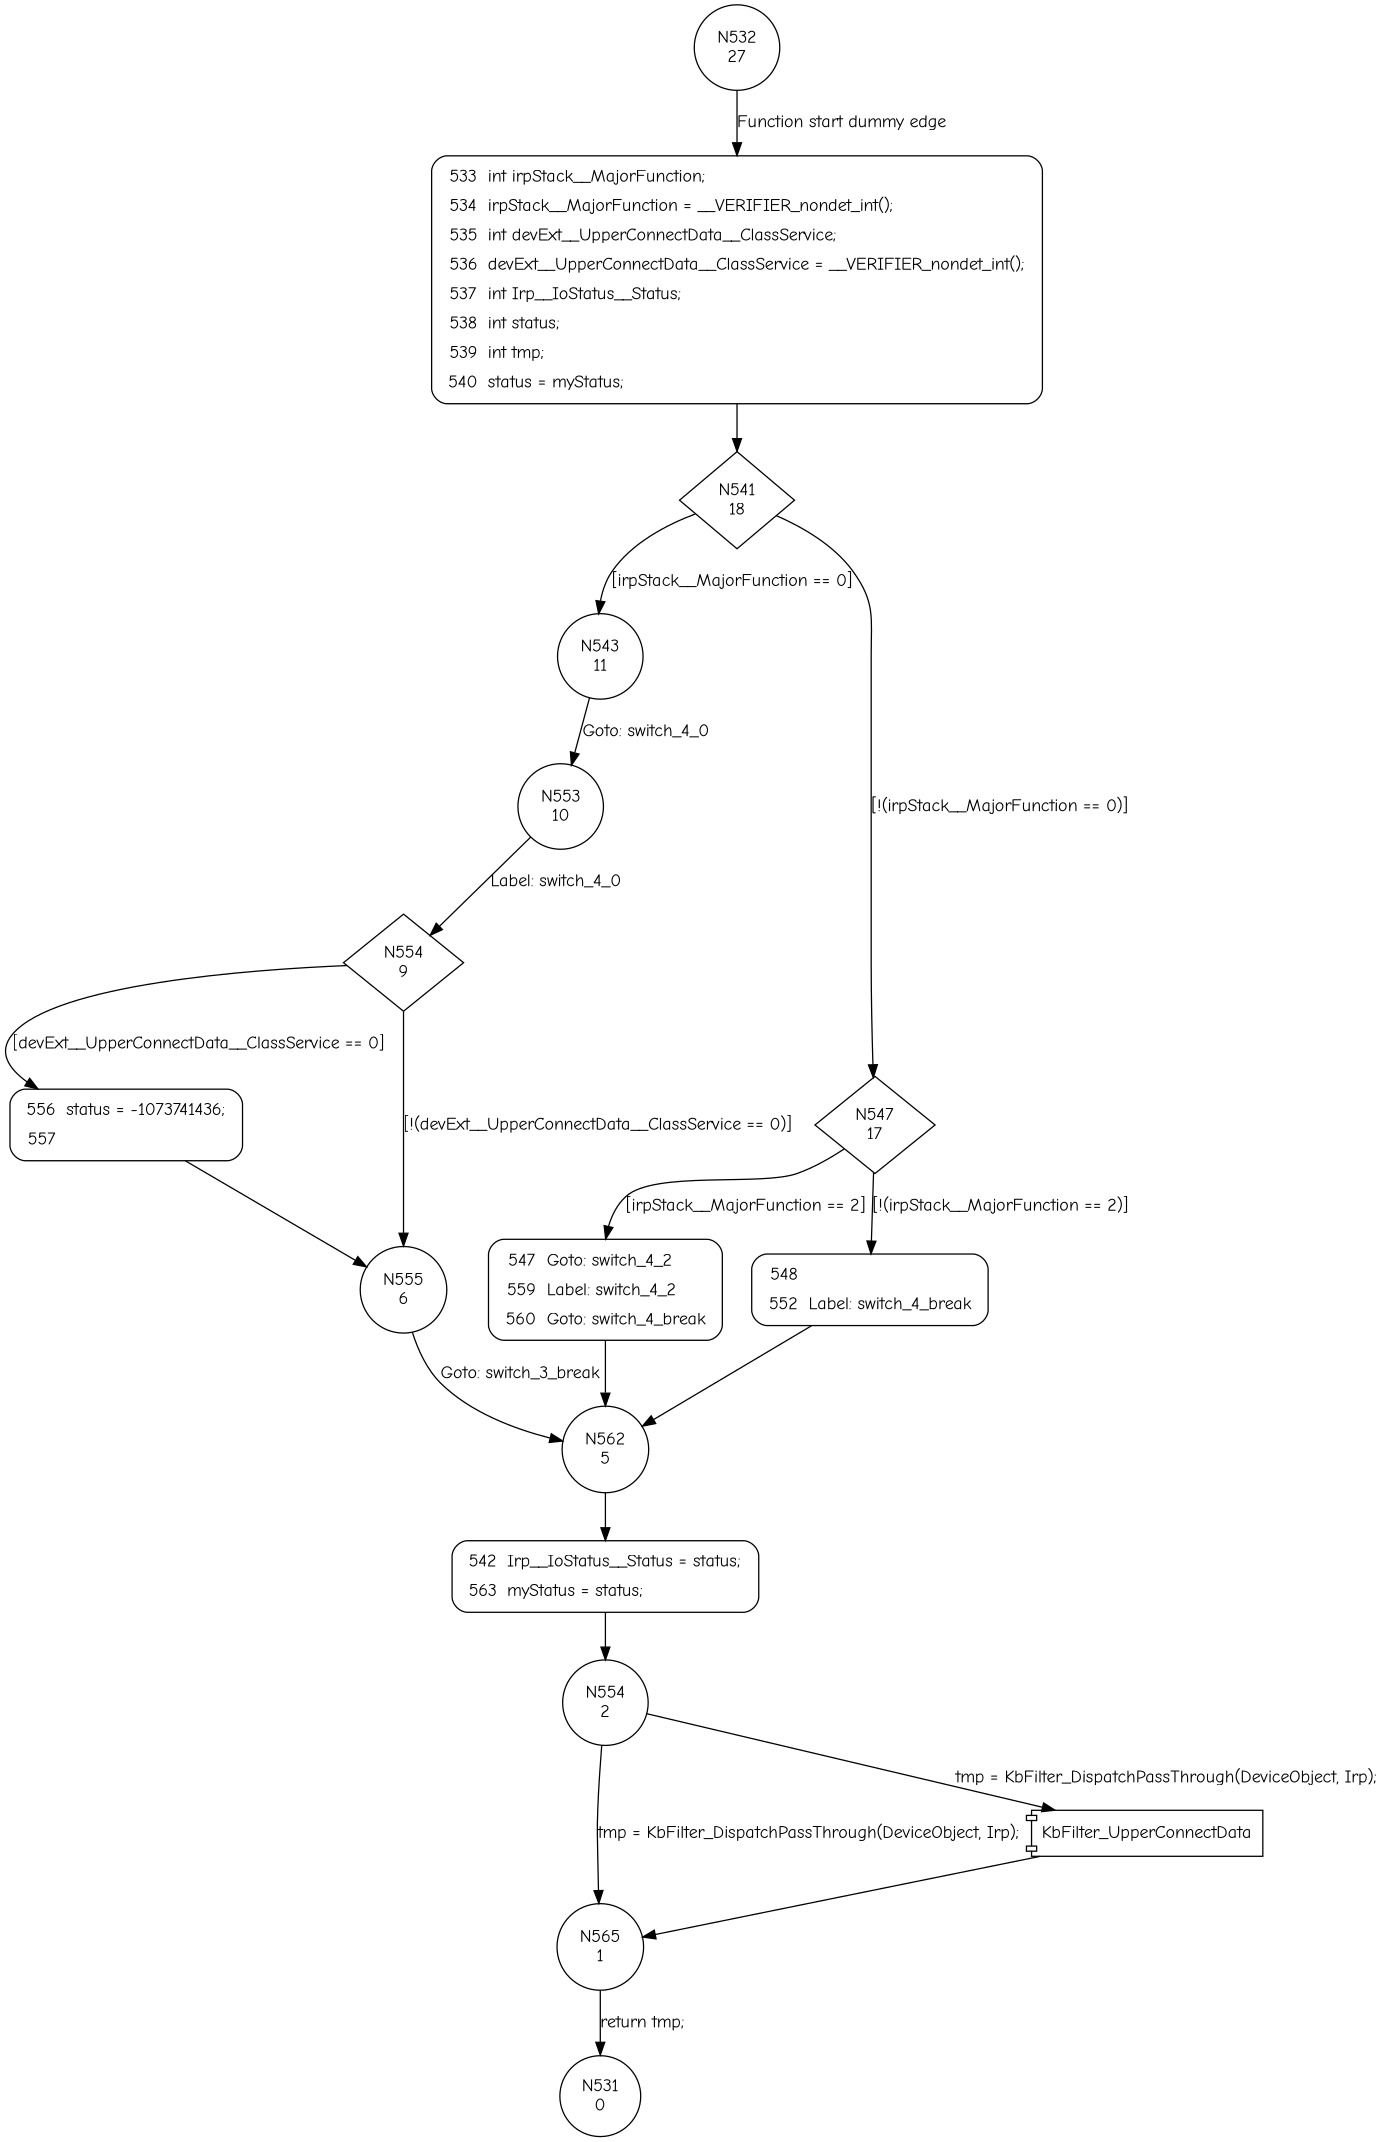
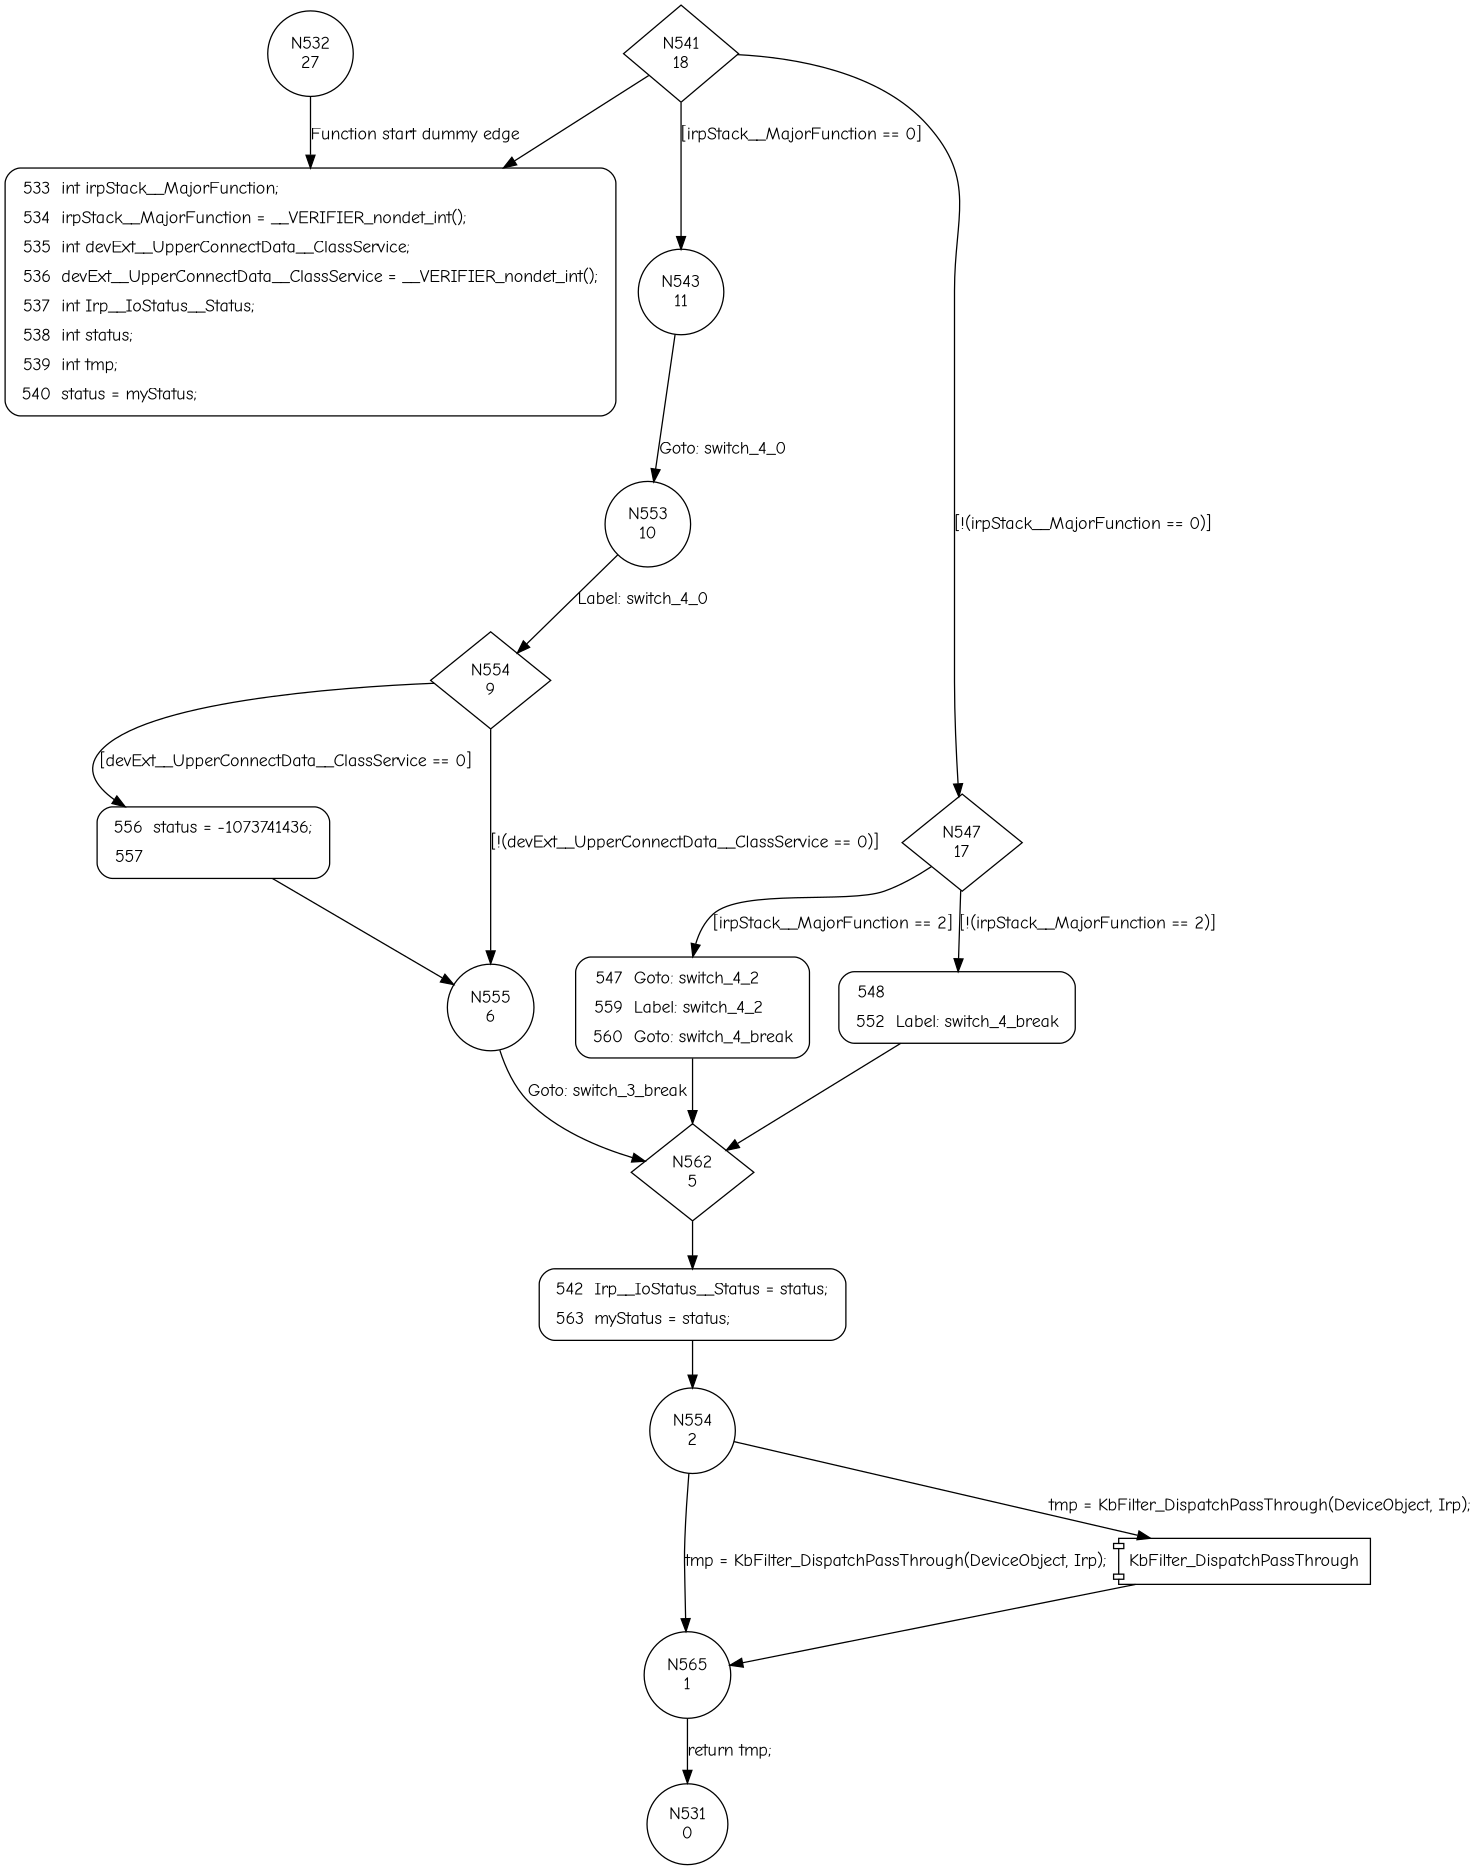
(737, 421) -> (582, 118)
(605, 1449) -> (693, 1172)
(1147, 1833) -> (1245, 1561)
